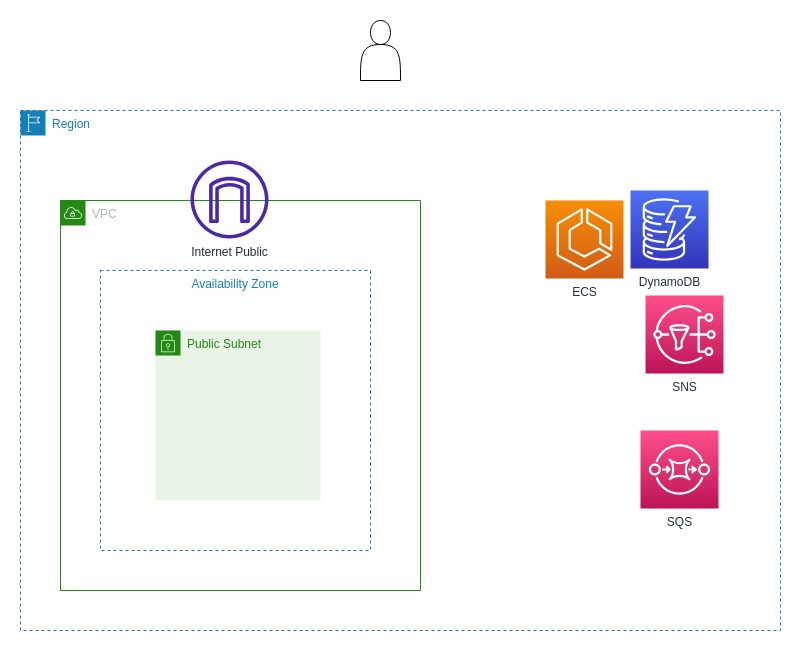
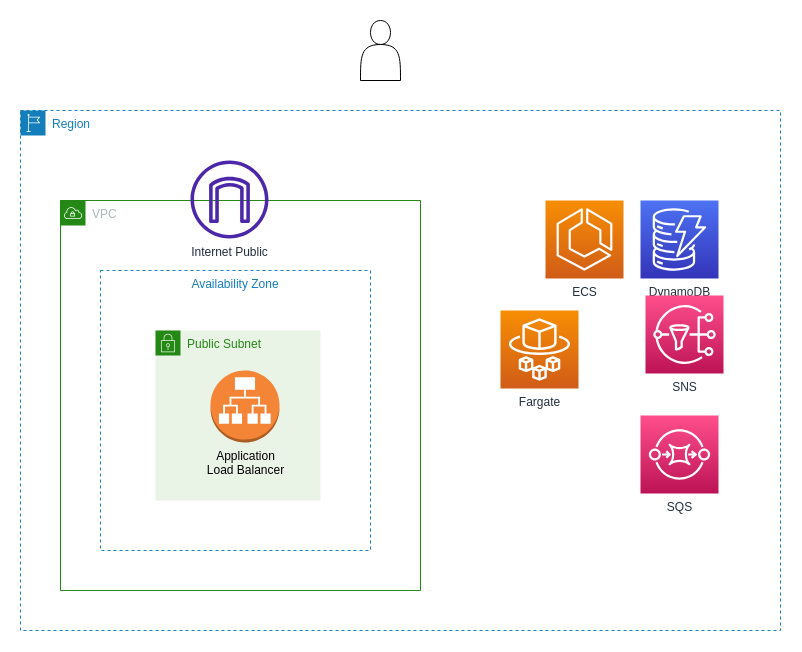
(670, 230) -> (680, 240)
none -> (540, 350)
none -> (245, 407)
(680, 470) -> (680, 455)
